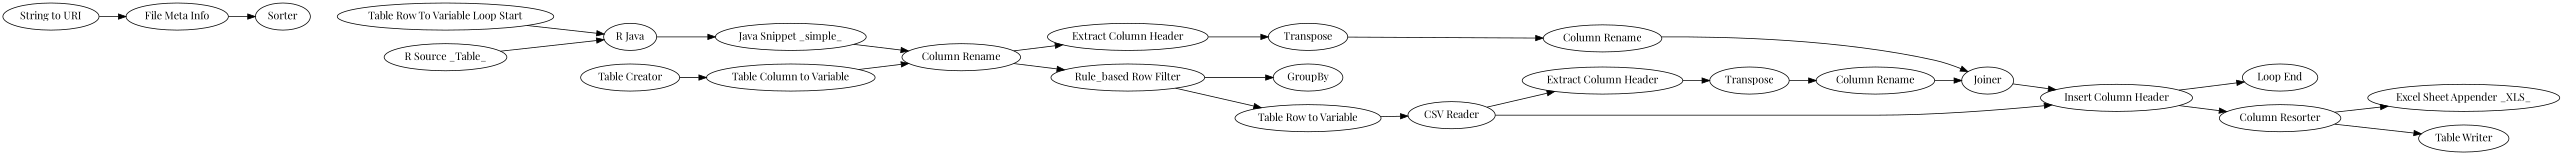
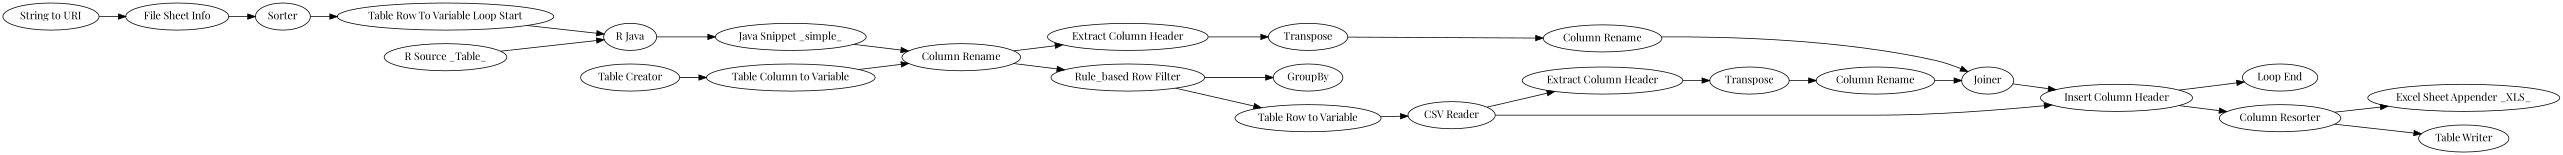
(177, 17) -> (177, 17)
none -> (320, 17)
